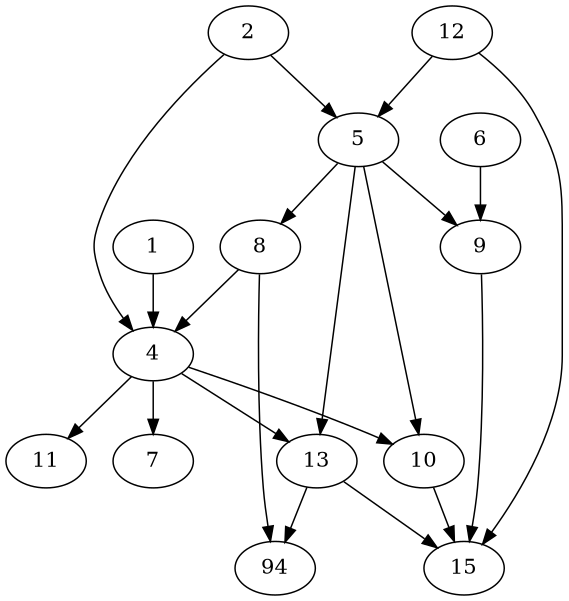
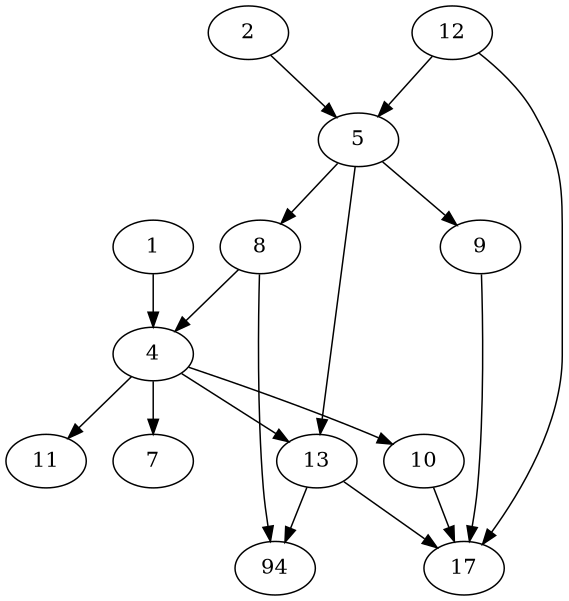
(480, 140) -> none
(122, 174) -> none
(390, 293) -> none
(464, 568) -> (464, 568)
